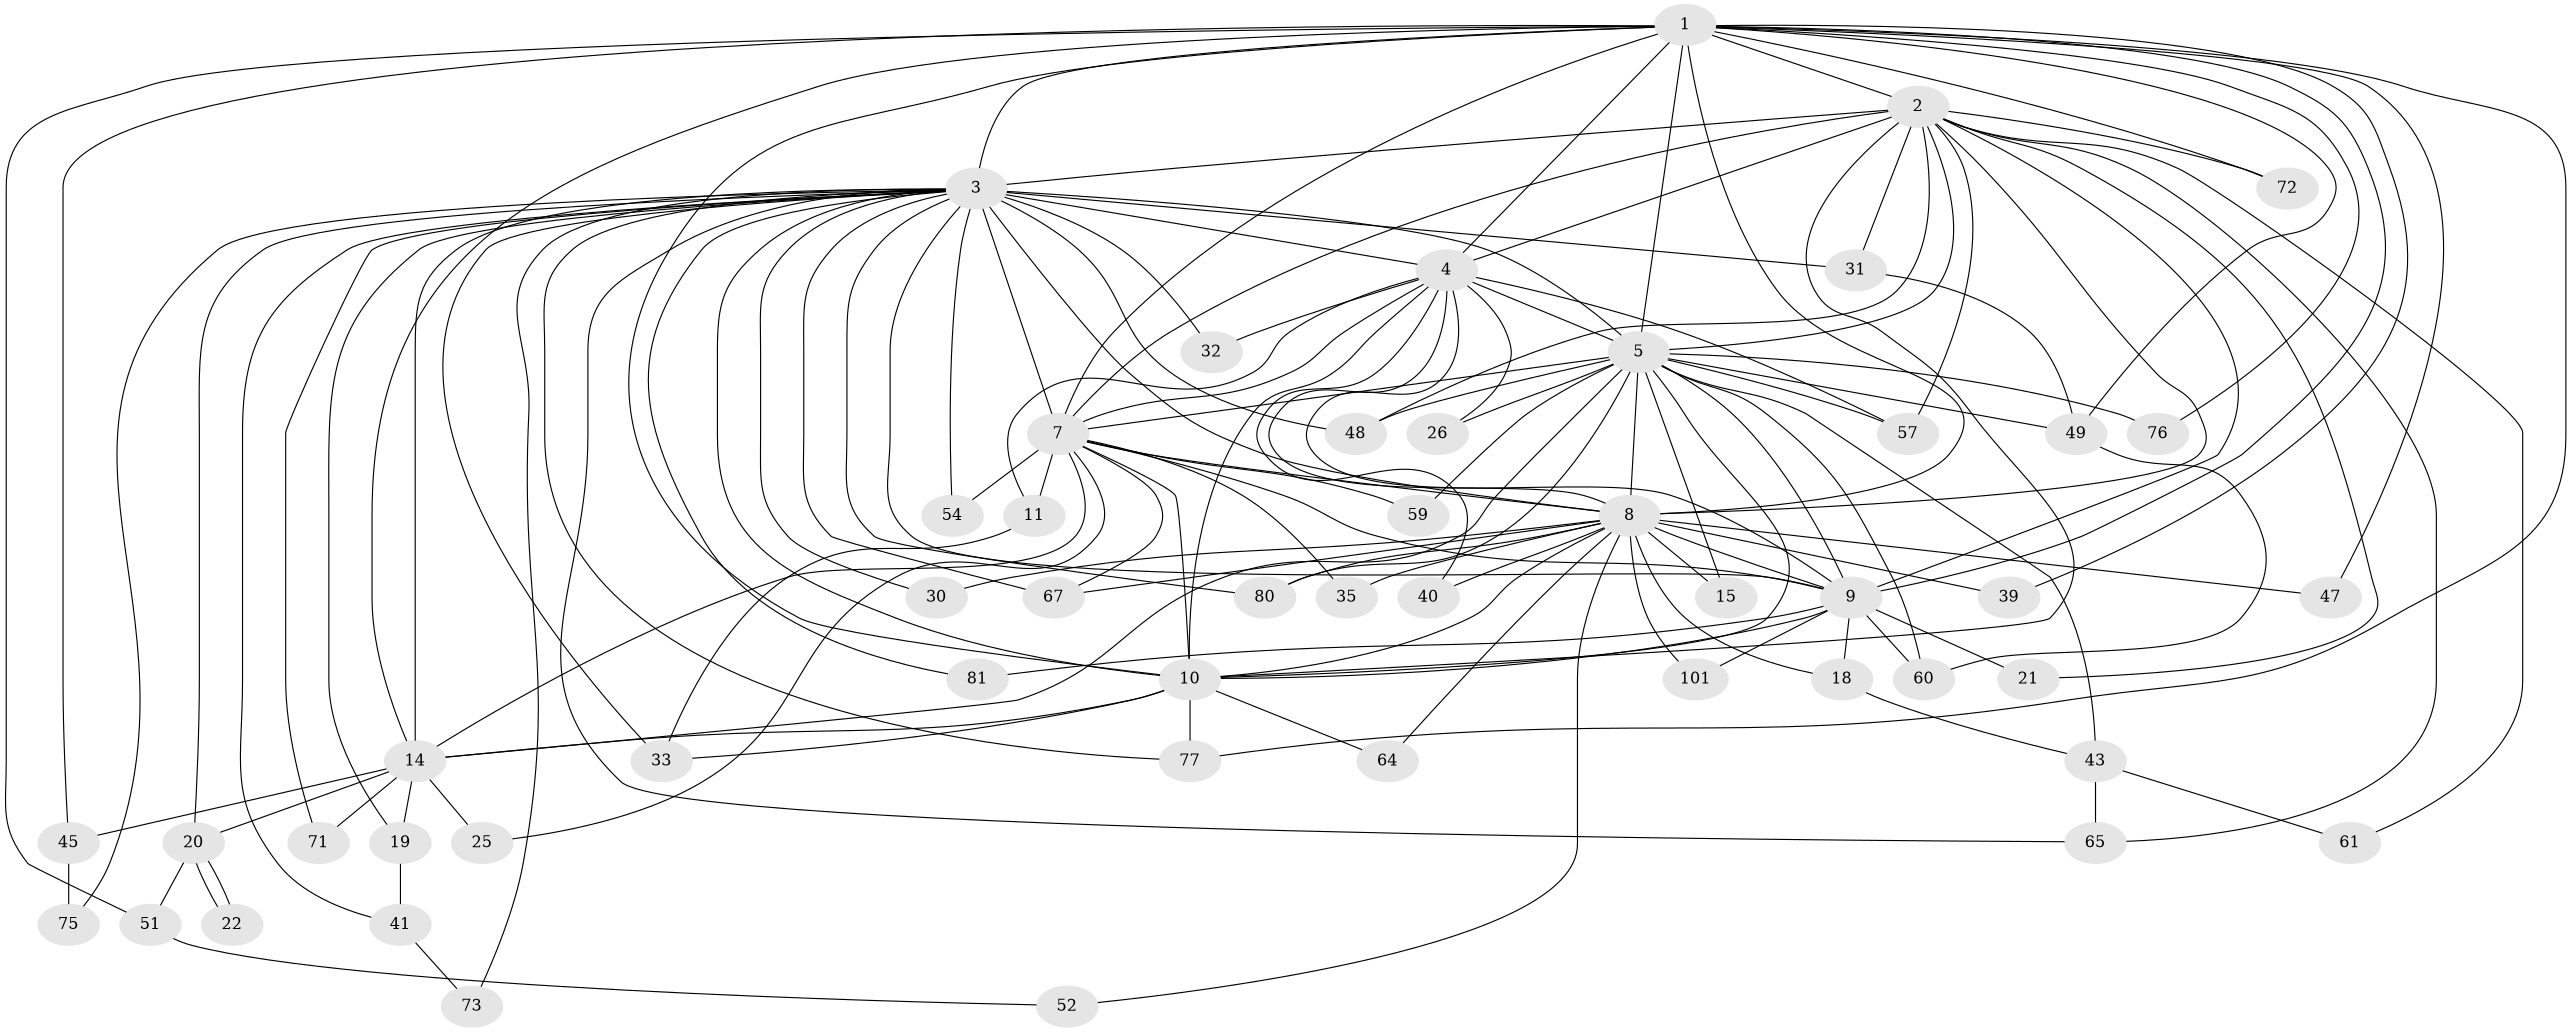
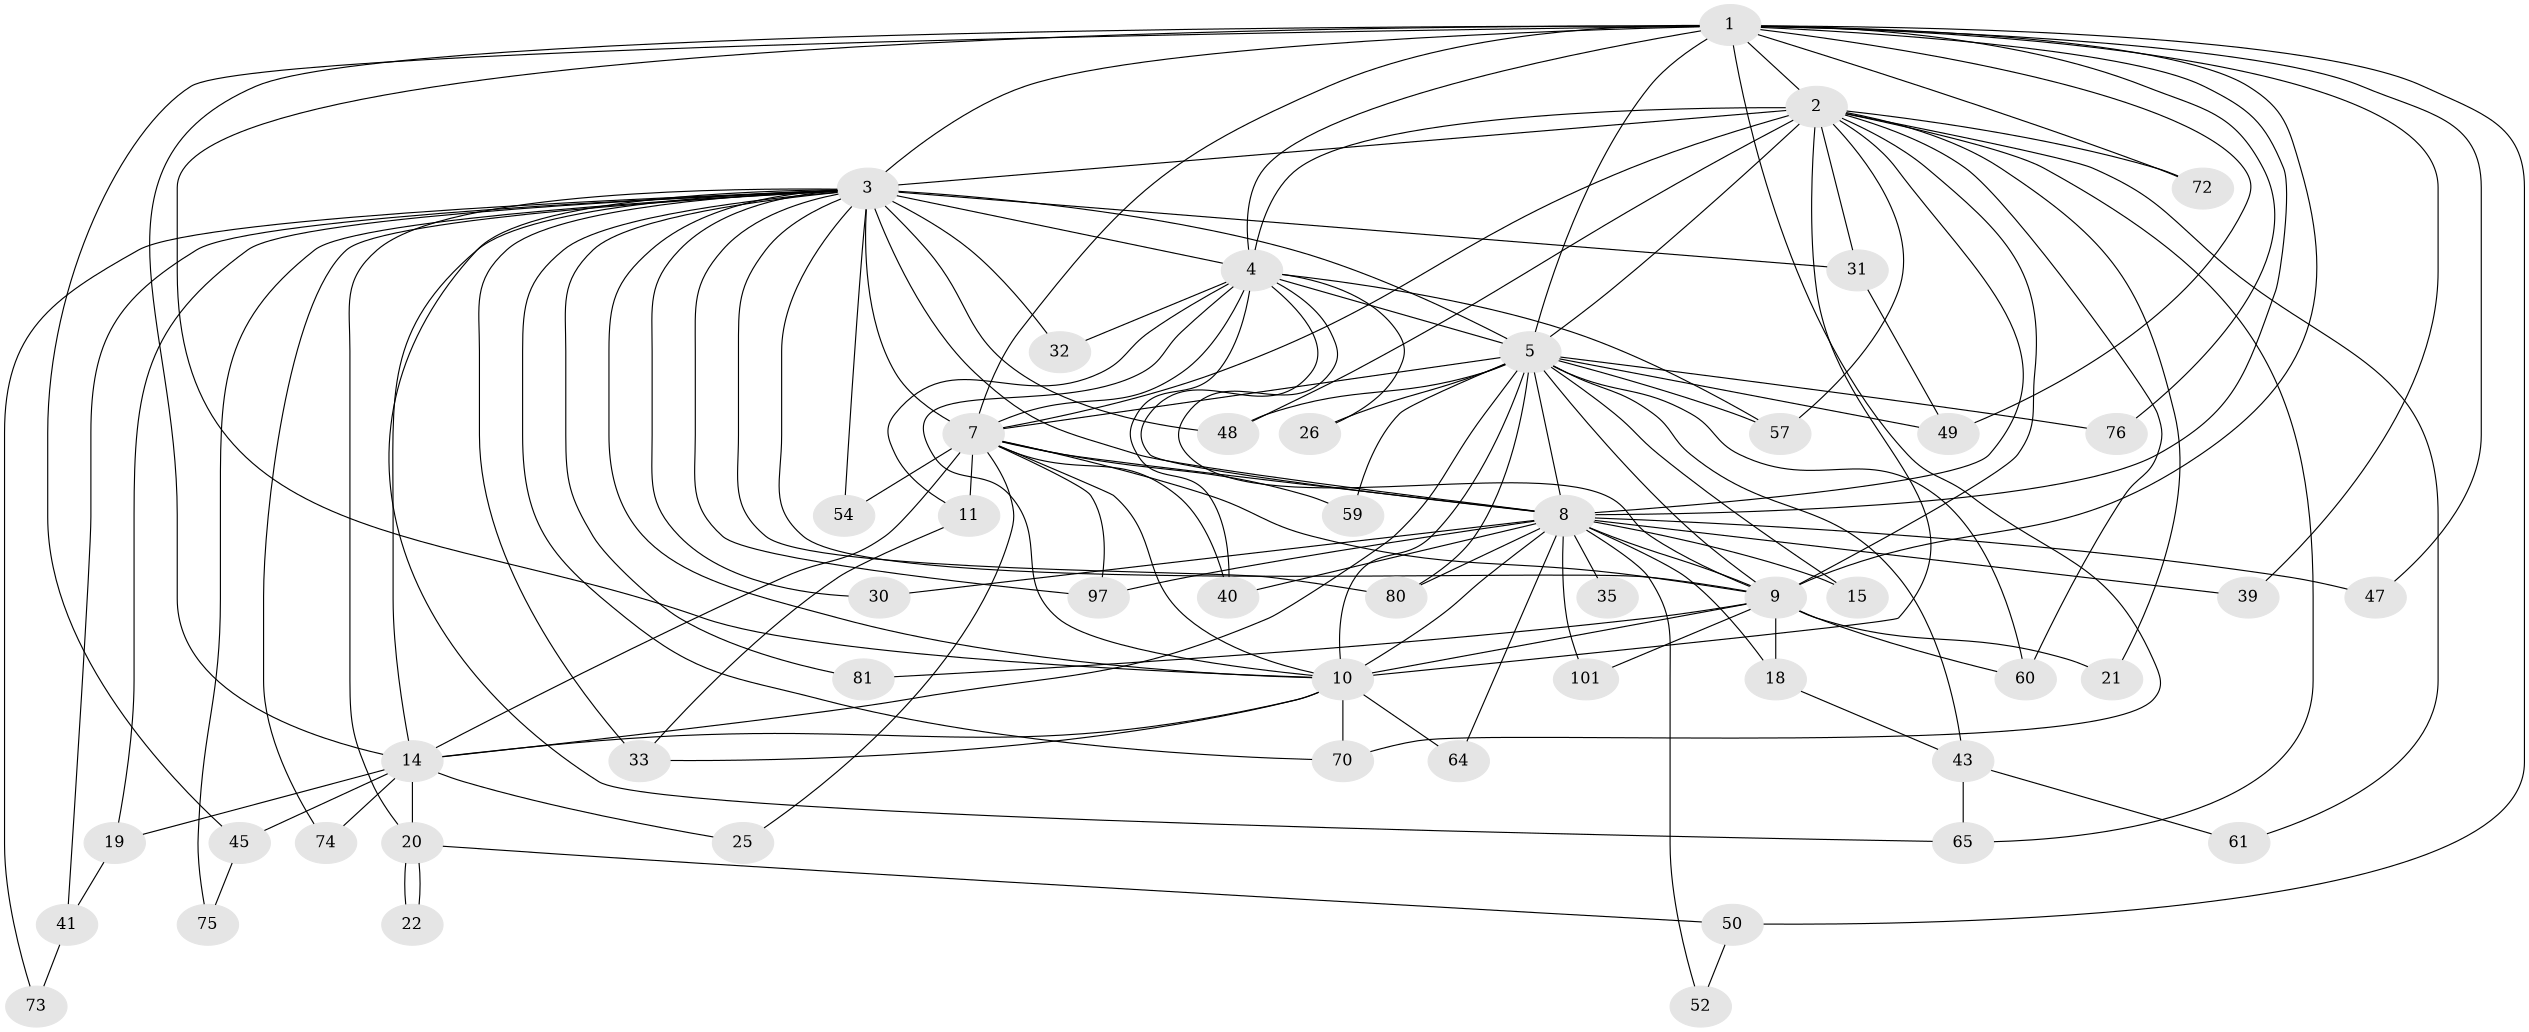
(1224, 485) -> (1174, 493)
(1054, 598) -> (1099, 598)
(2237, 621) -> (2102, 331)
(1190, 761) -> (1343, 761)
(319, 843) -> (326, 843)
(151, 925) -> (1733, 925)
